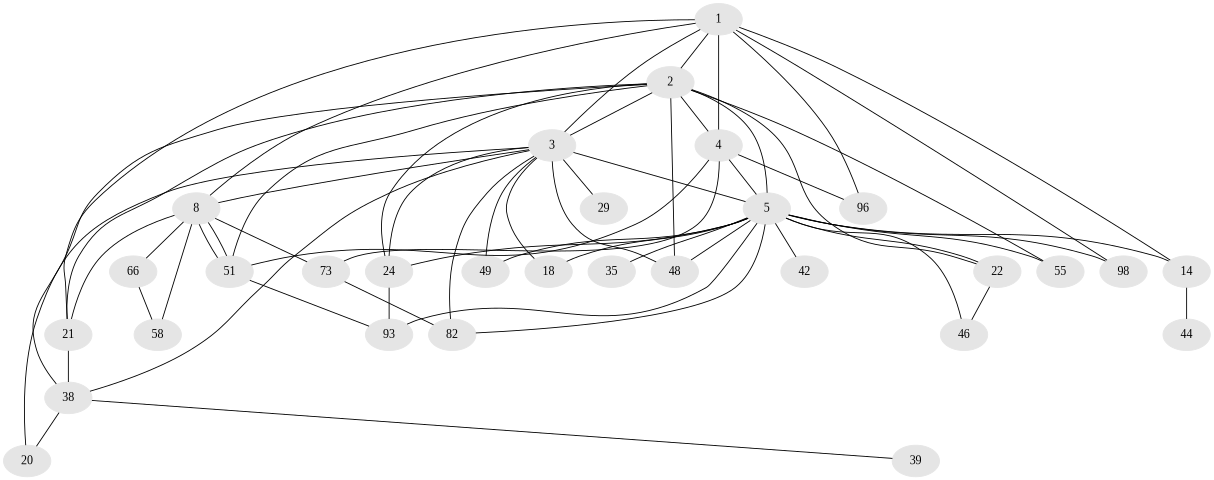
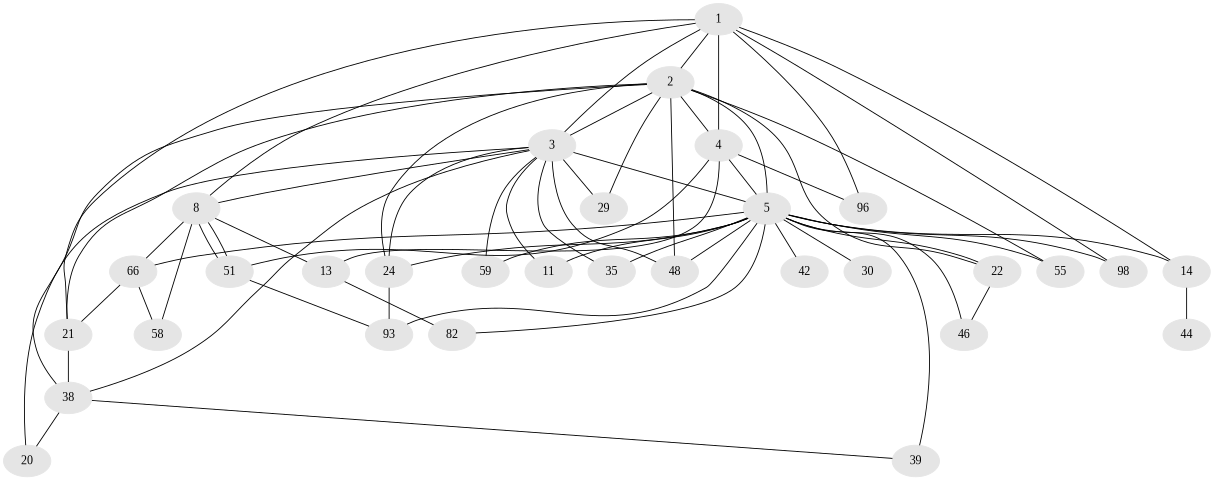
(415, 130) -> (632, 144)
(465, 223) -> (543, 223)
none -> (449, 235)
(107, 251) -> (101, 303)
(326, 272) -> (326, 272)
(486, 272) -> (486, 272)
(549, 272) -> (549, 272)
none -> (868, 272)
none -> (917, 288)
